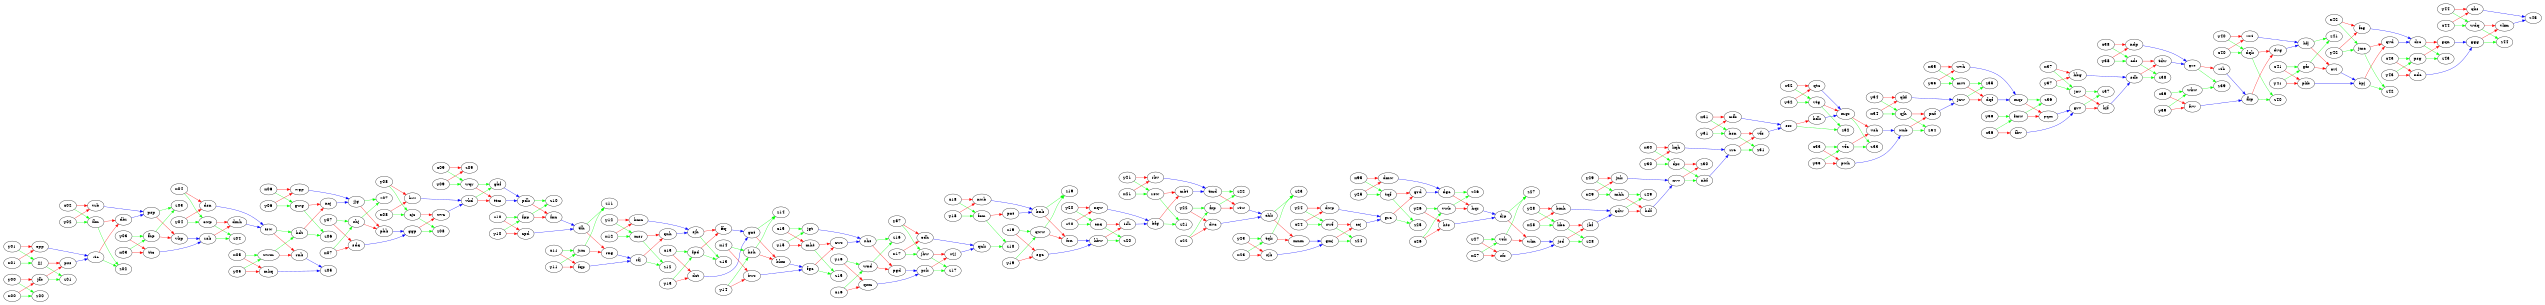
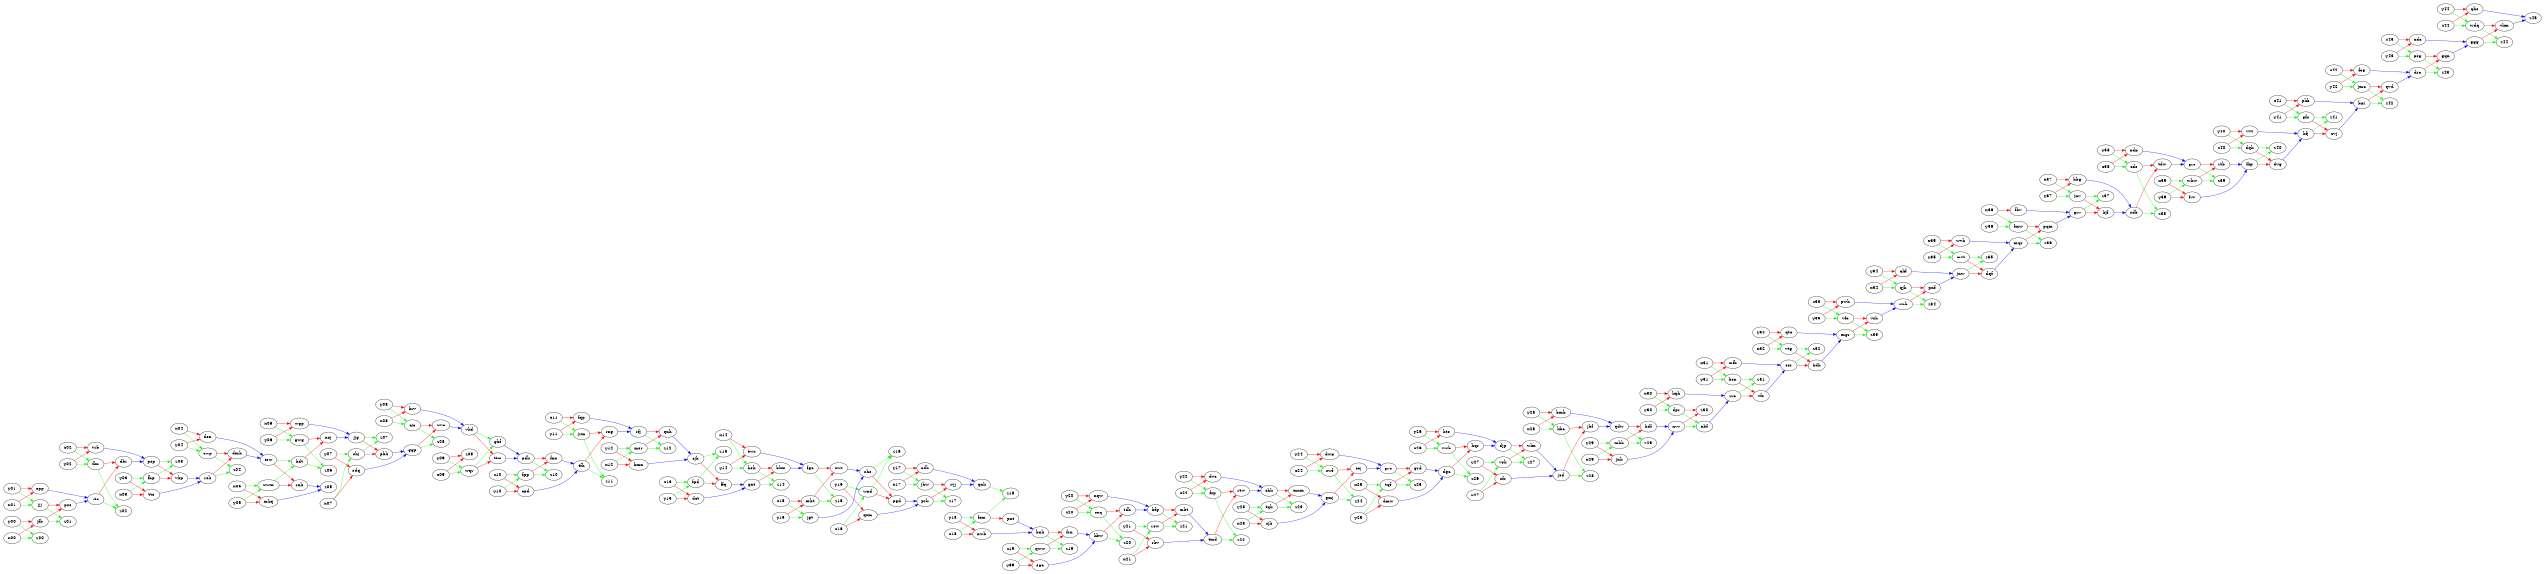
(1830, 107) -> (1801, 356)
none -> (2205, 174)
(1359, 178) -> (1359, 485)
(897, 221) -> (897, 468)
(1011, 263) -> (1011, 565)
